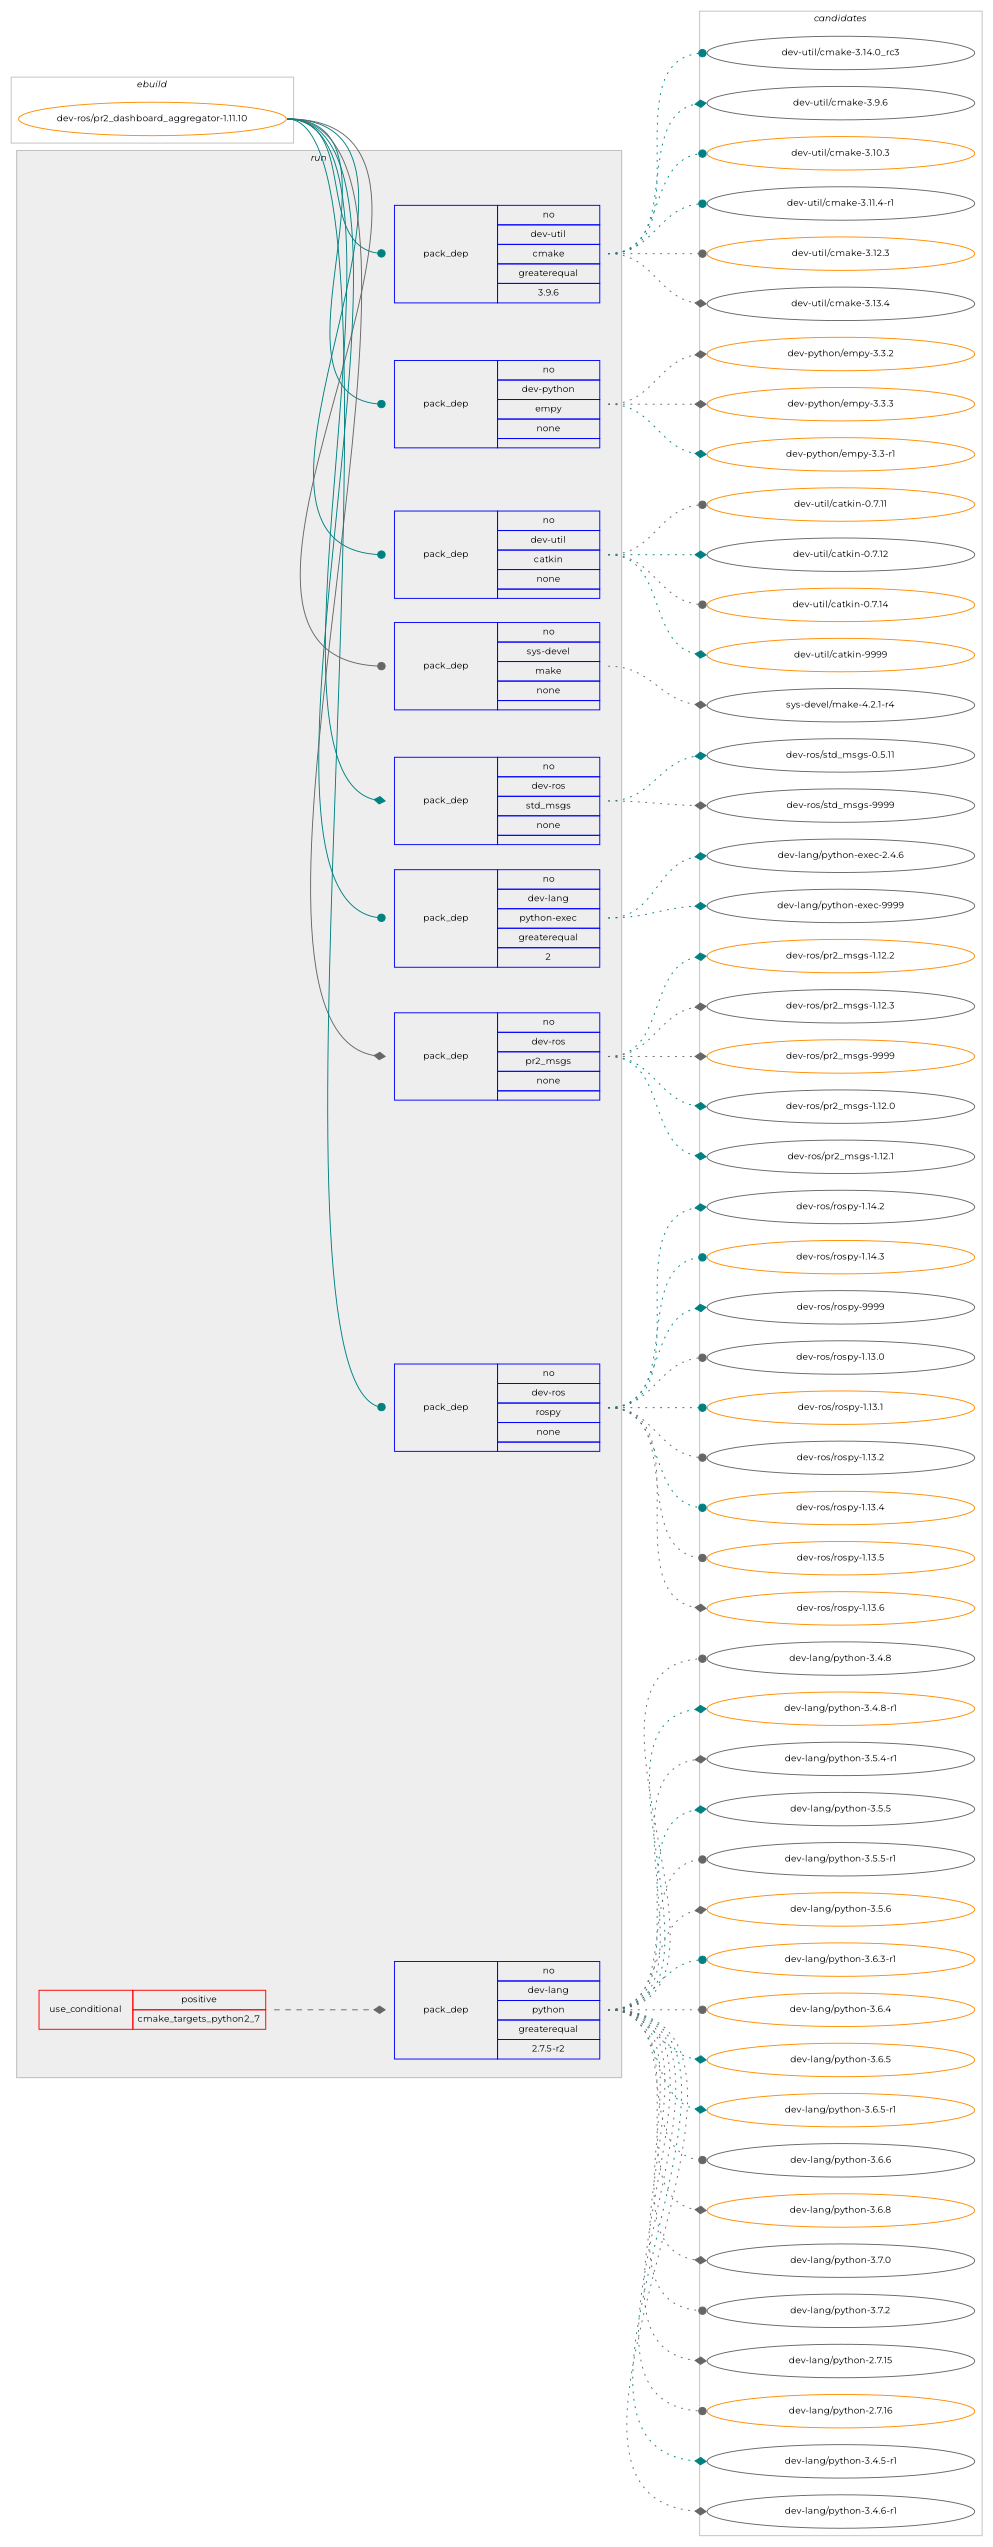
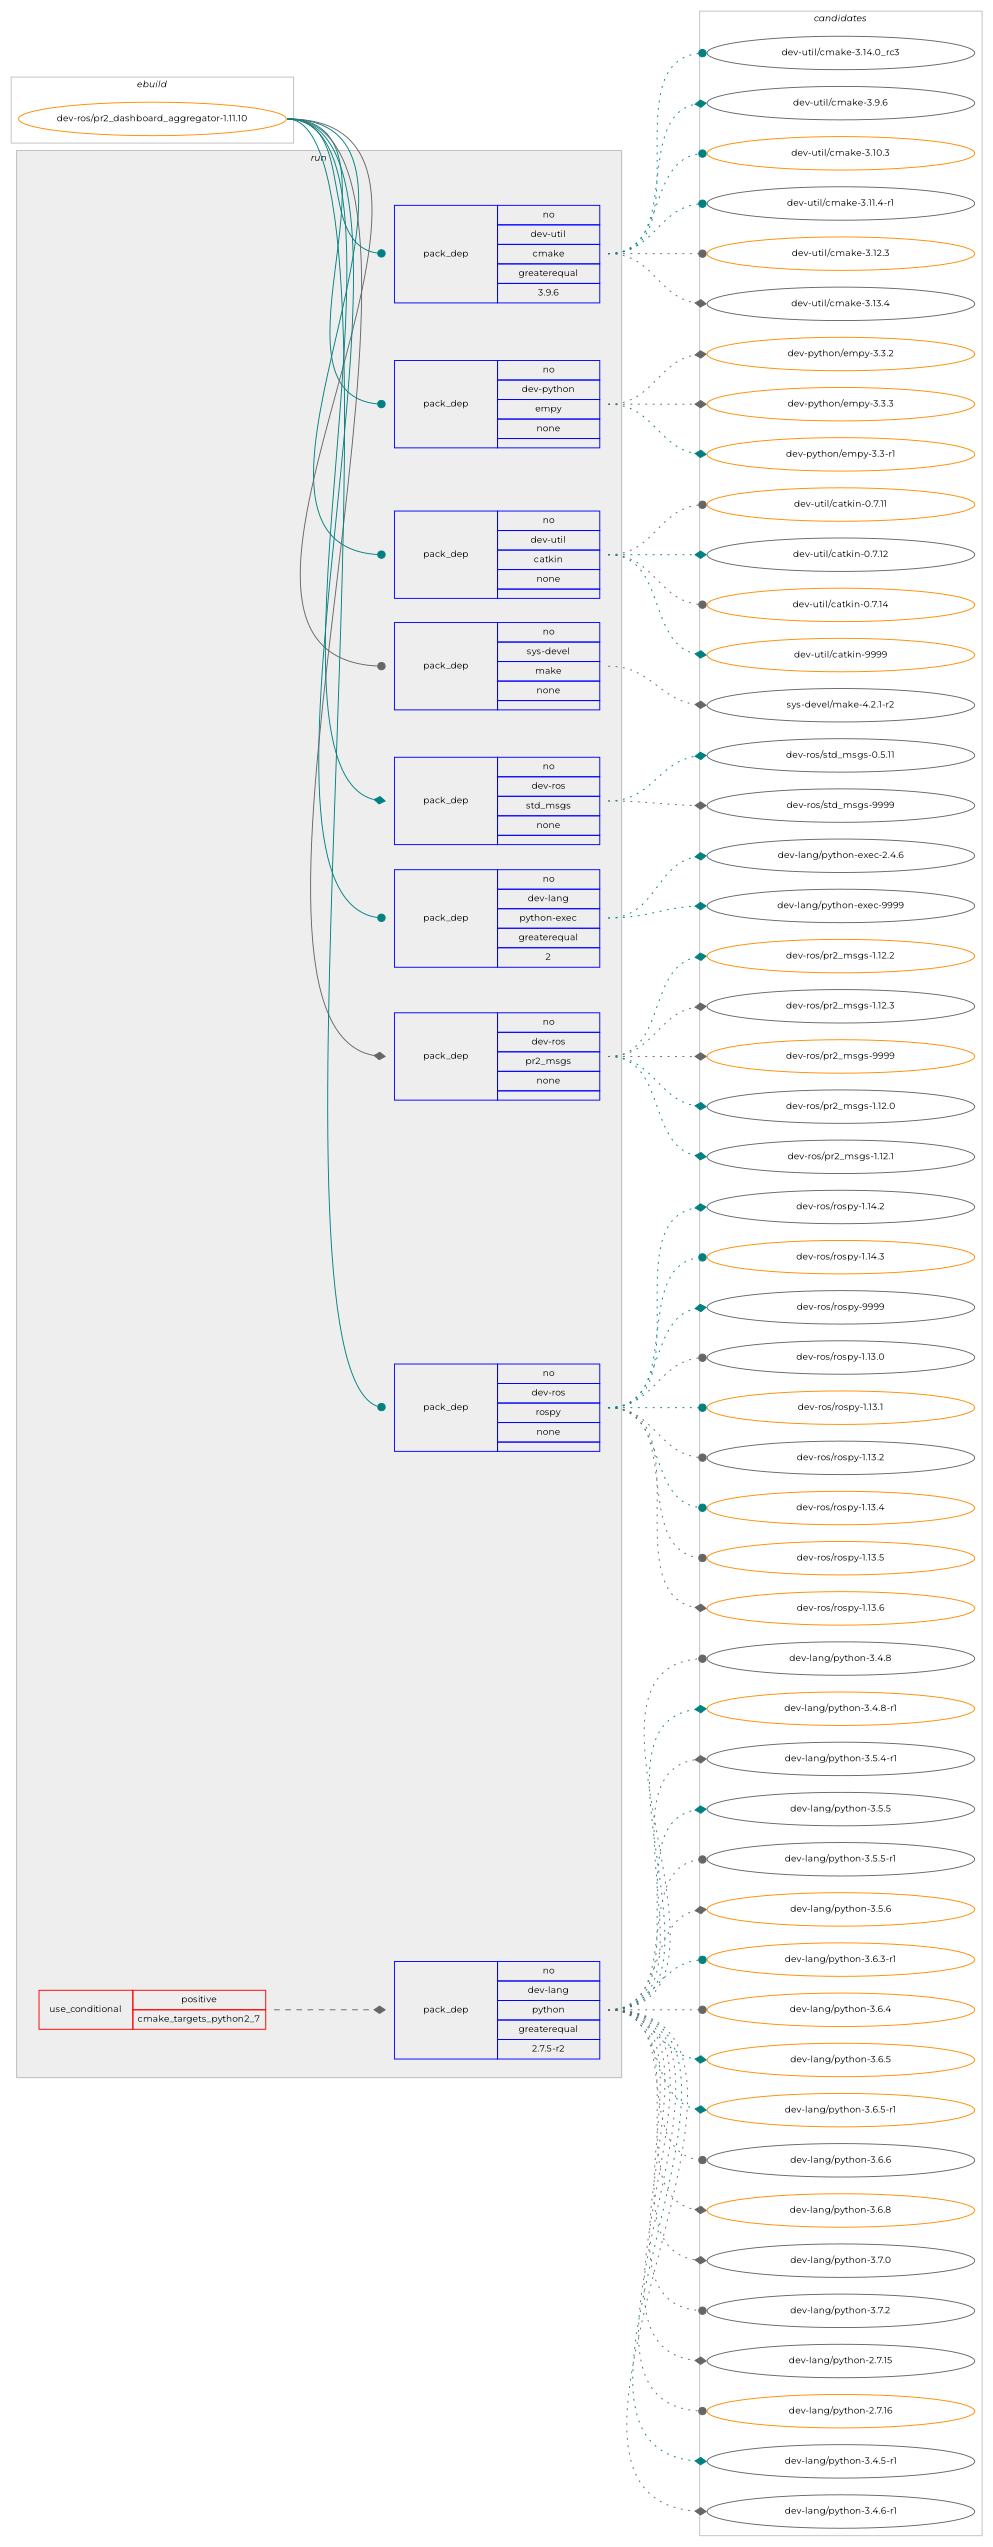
(841, 705) -> (841, 705)
